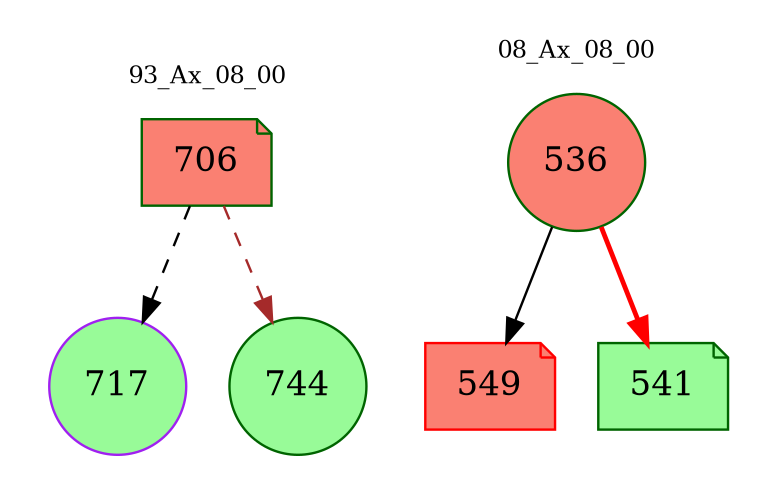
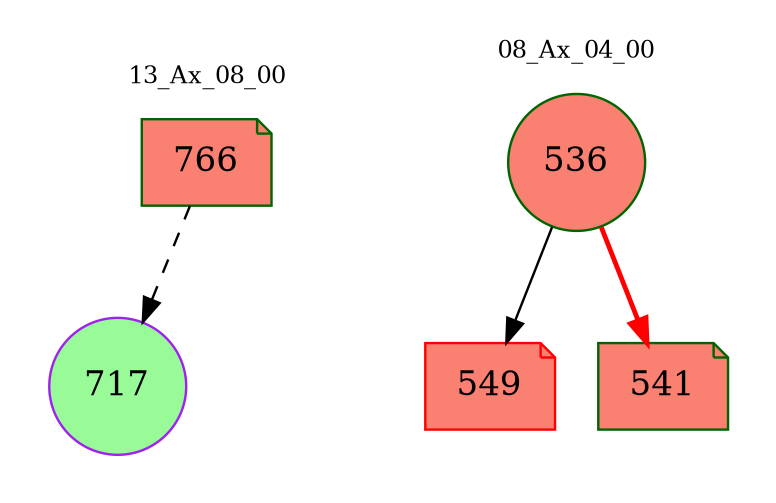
(577, 52) -> (577, 52)
(208, 77) -> (208, 77)
(207, 162) -> (207, 162)
(298, 386) -> none
(663, 386) -> (663, 386)
